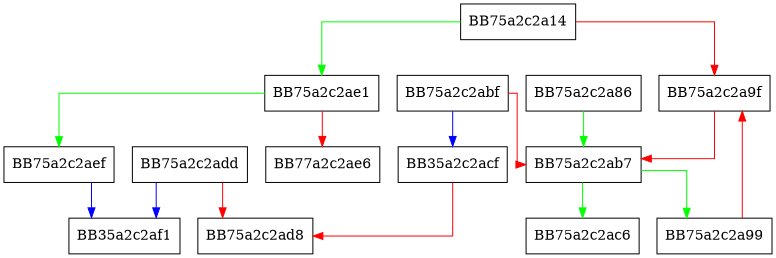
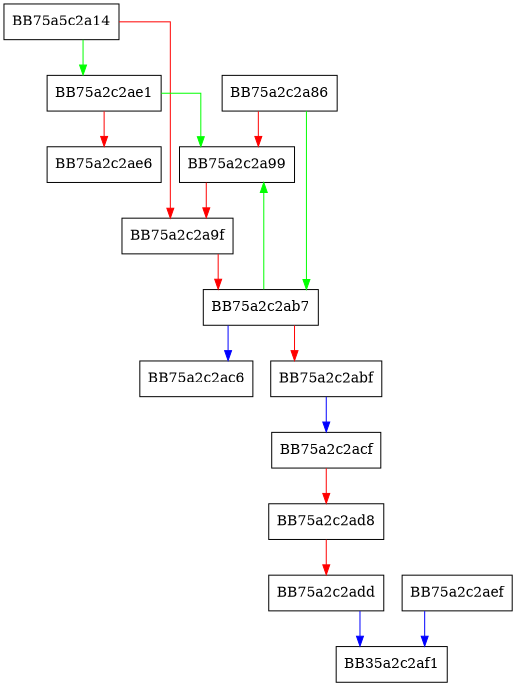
(518, 22) -> (61, 22)
(140, 93) -> (201, 95)
none -> (258, 124)
(517, 125) -> (295, 338)
(323, 165) -> (104, 165)
(453, 165) -> (326, 450)
(223, 195) -> (326, 552)
(583, 195) -> (228, 338)
